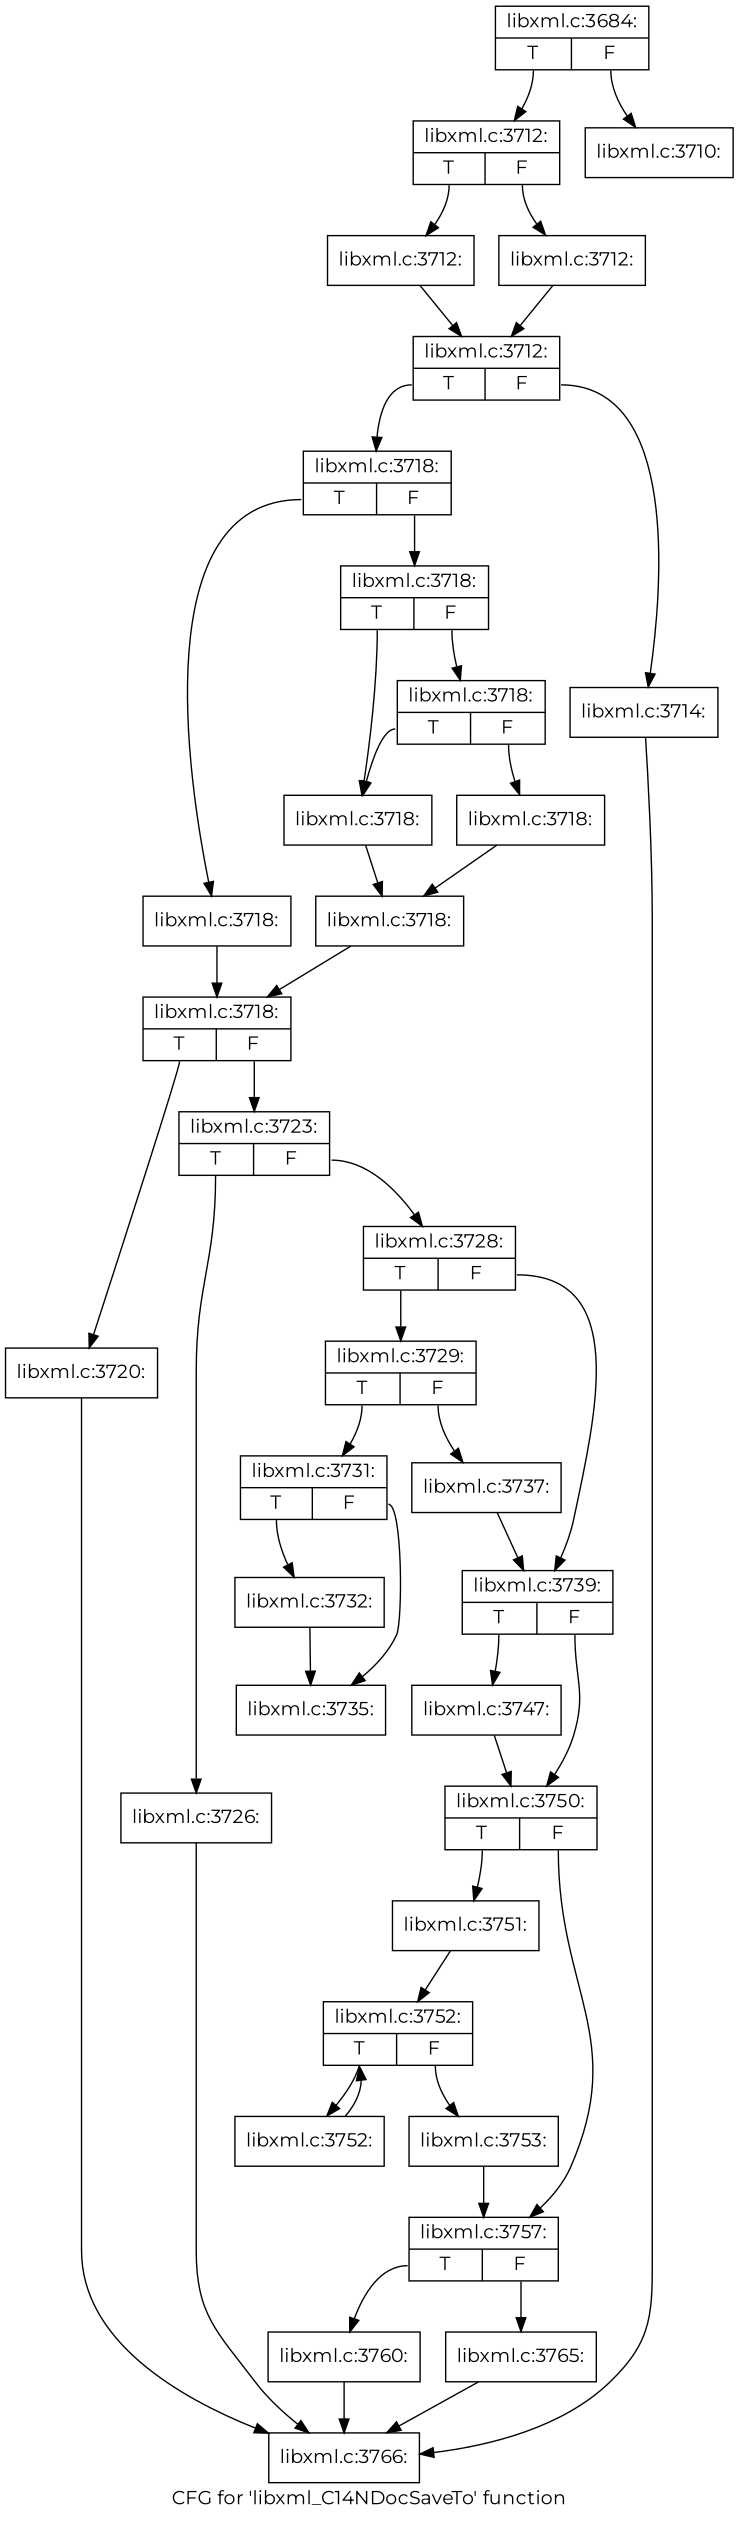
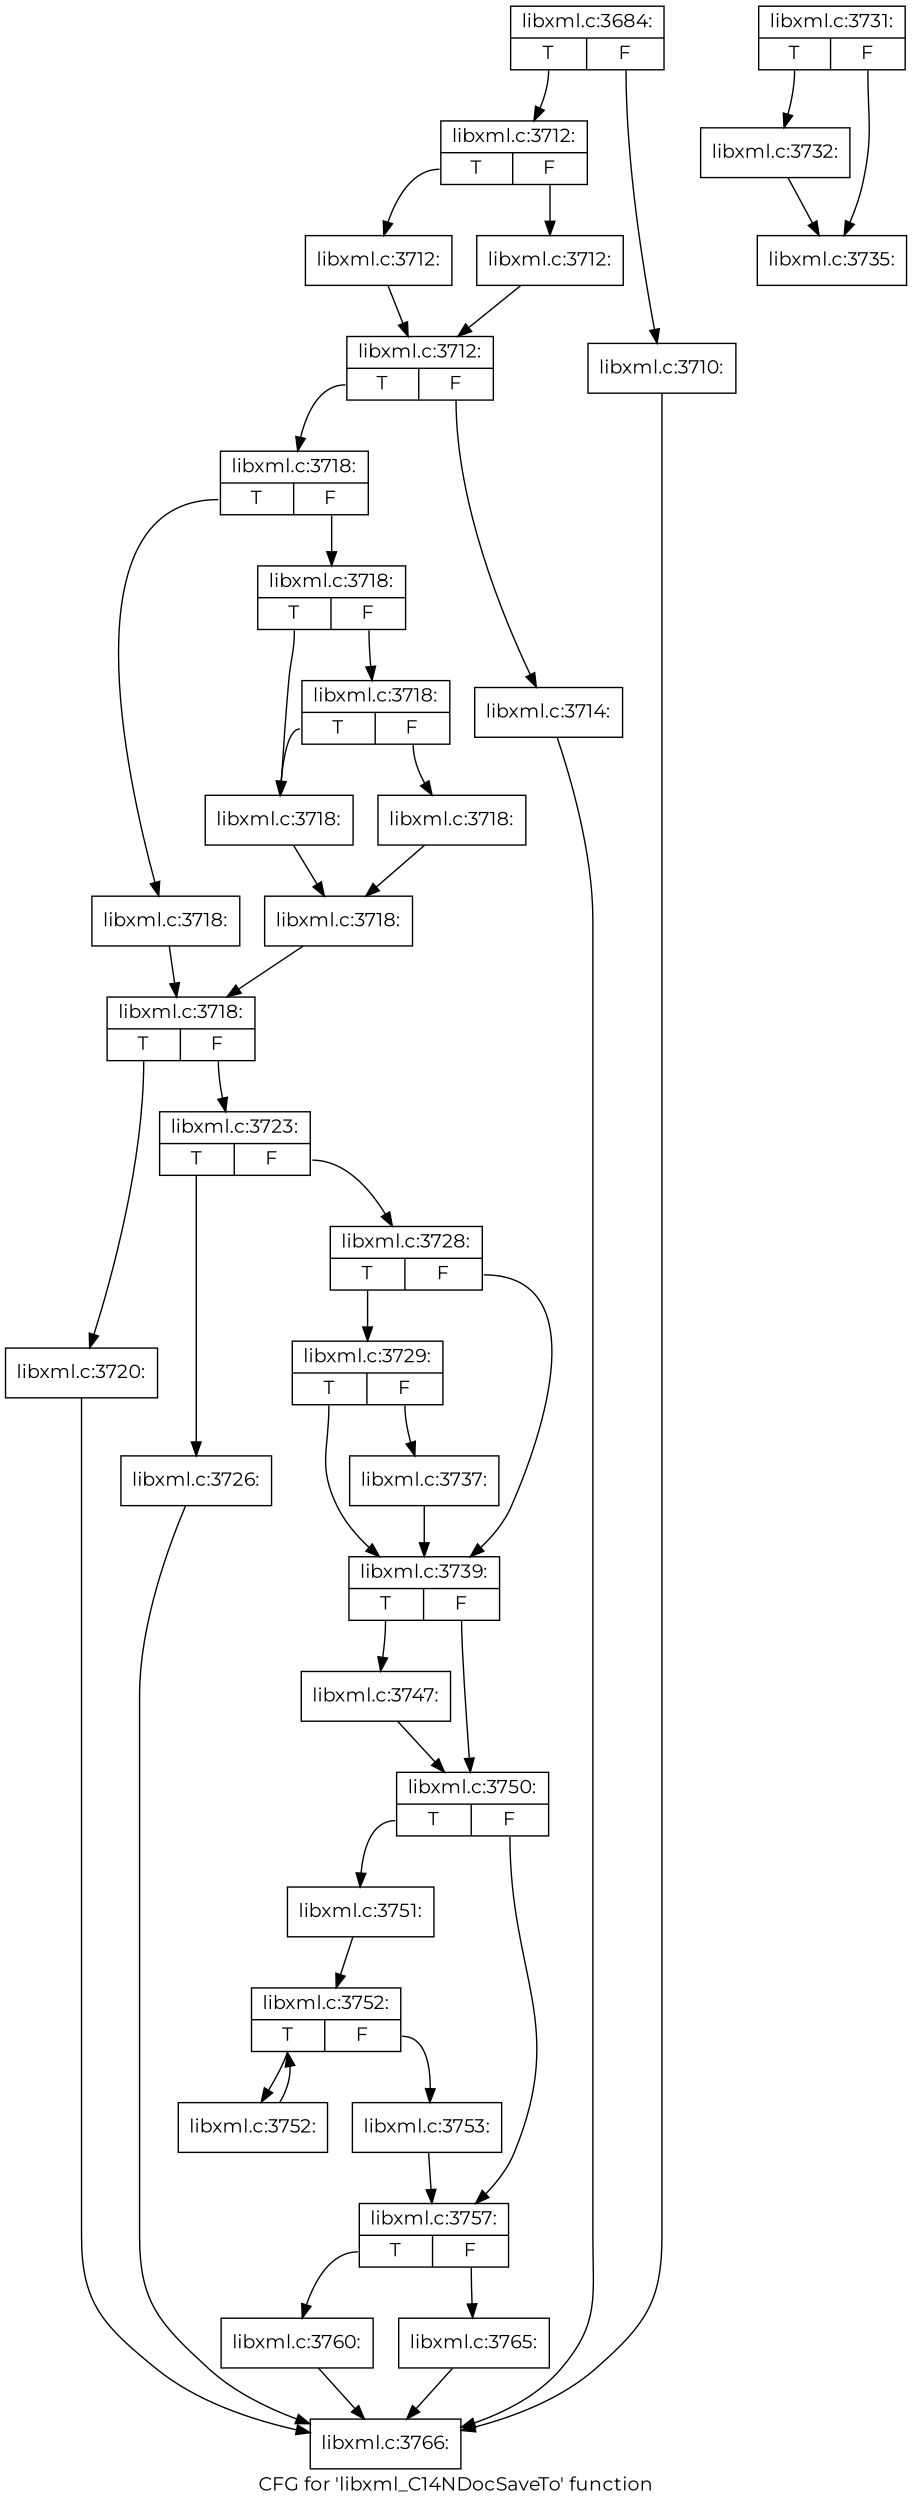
(359, 1426) -> (328, 1483)
none -> (662, 1460)
